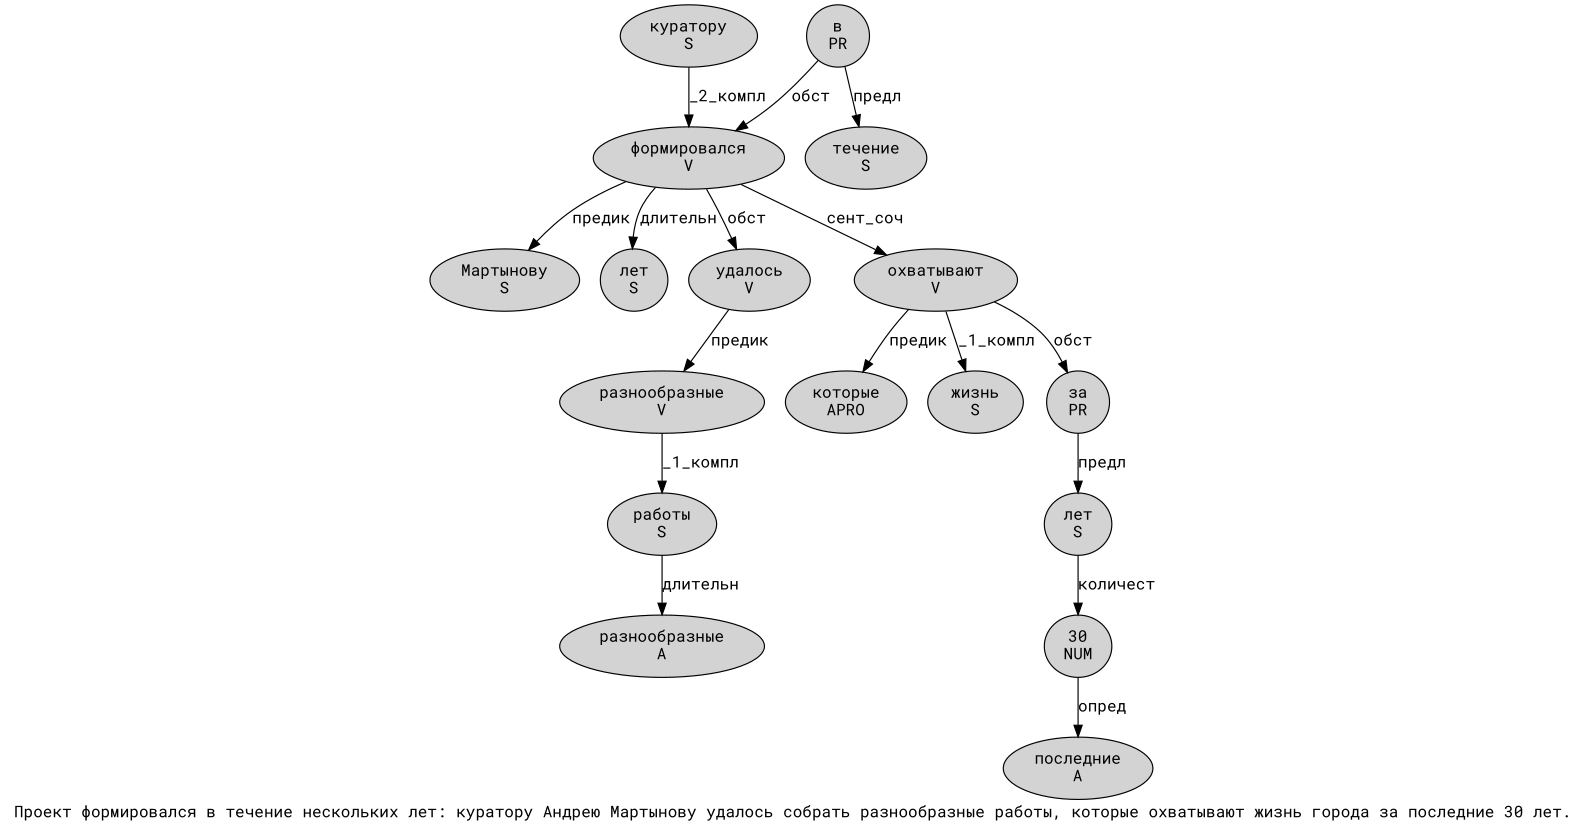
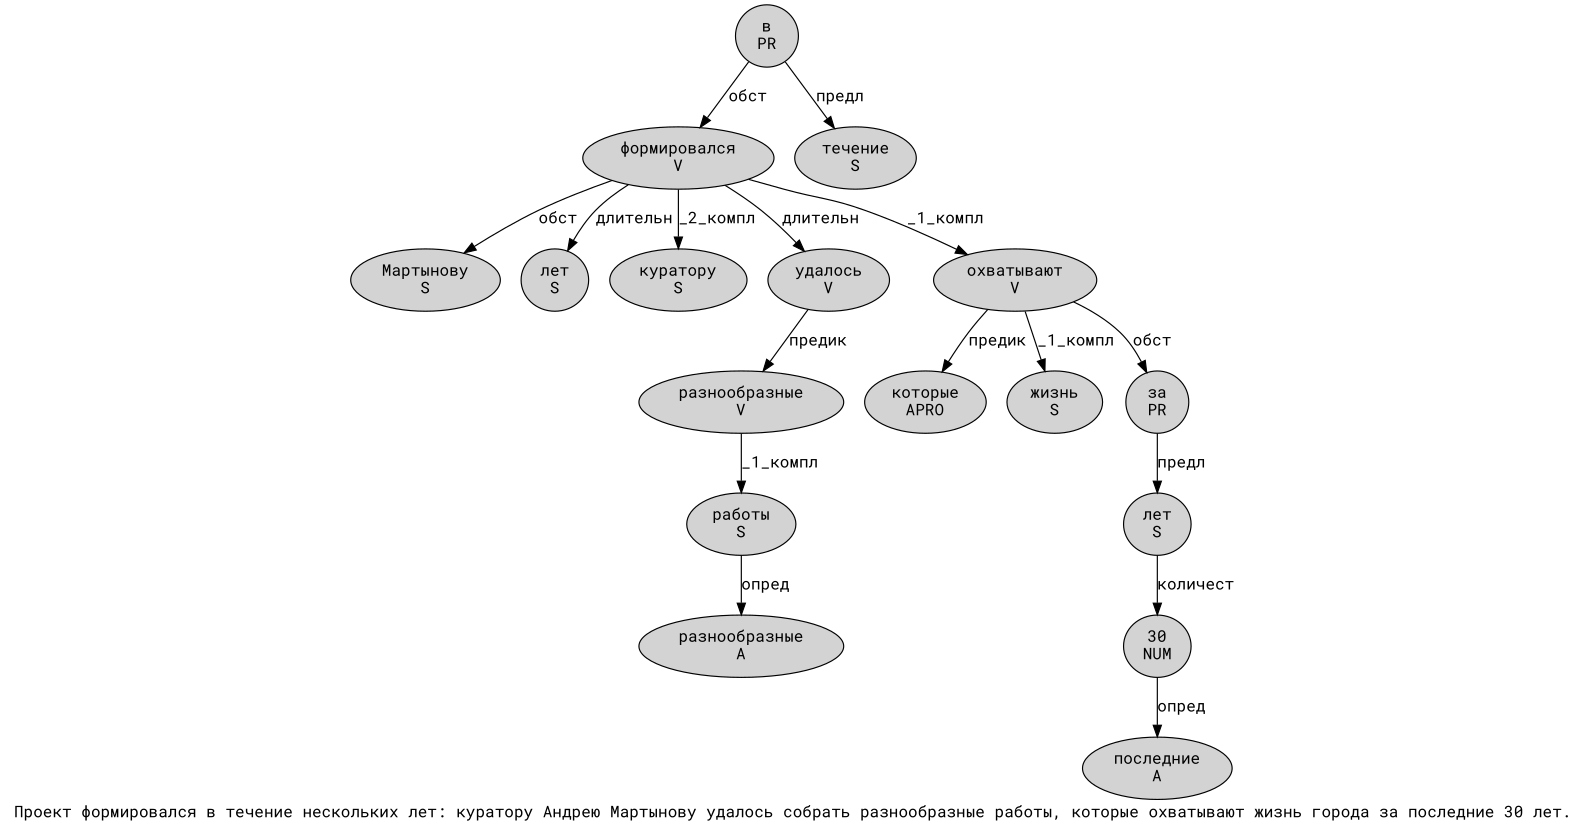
(689, 91) -> (678, 213)
(601, 219) -> (558, 219)
(747, 219) -> (821, 219)
(865, 219) -> (946, 219)
(701, 585) -> (766, 585)
